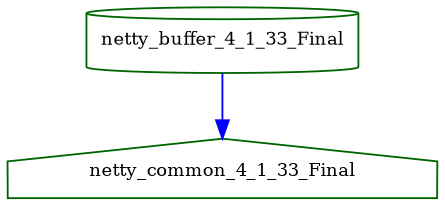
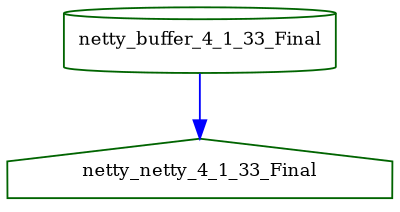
(222, 172) -> (200, 172)
